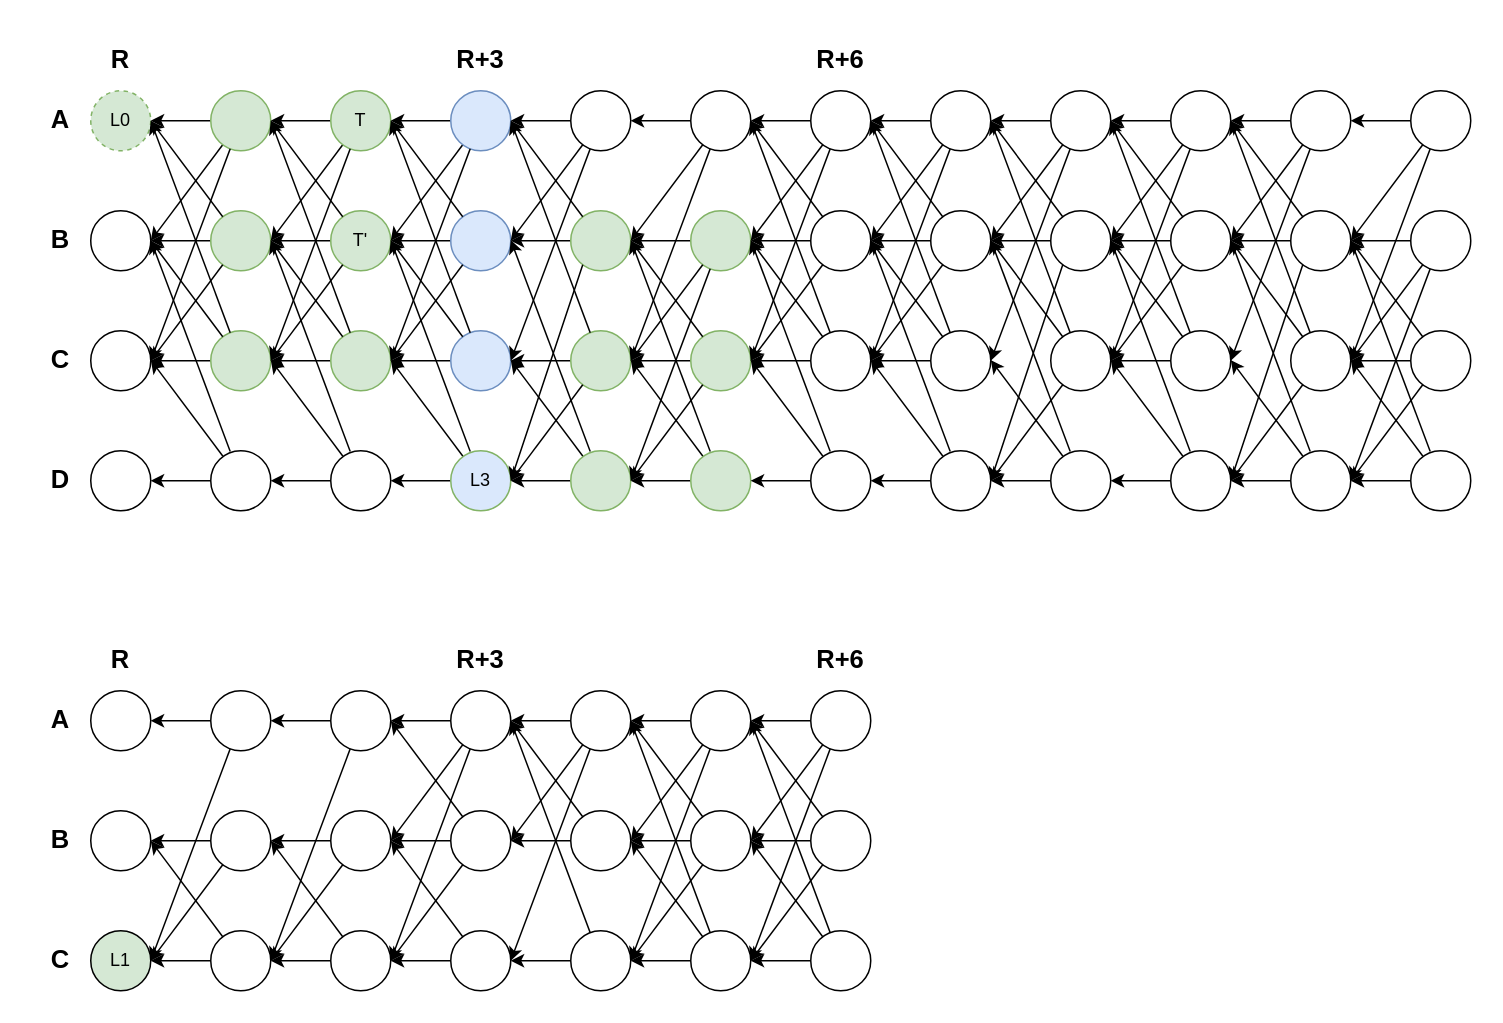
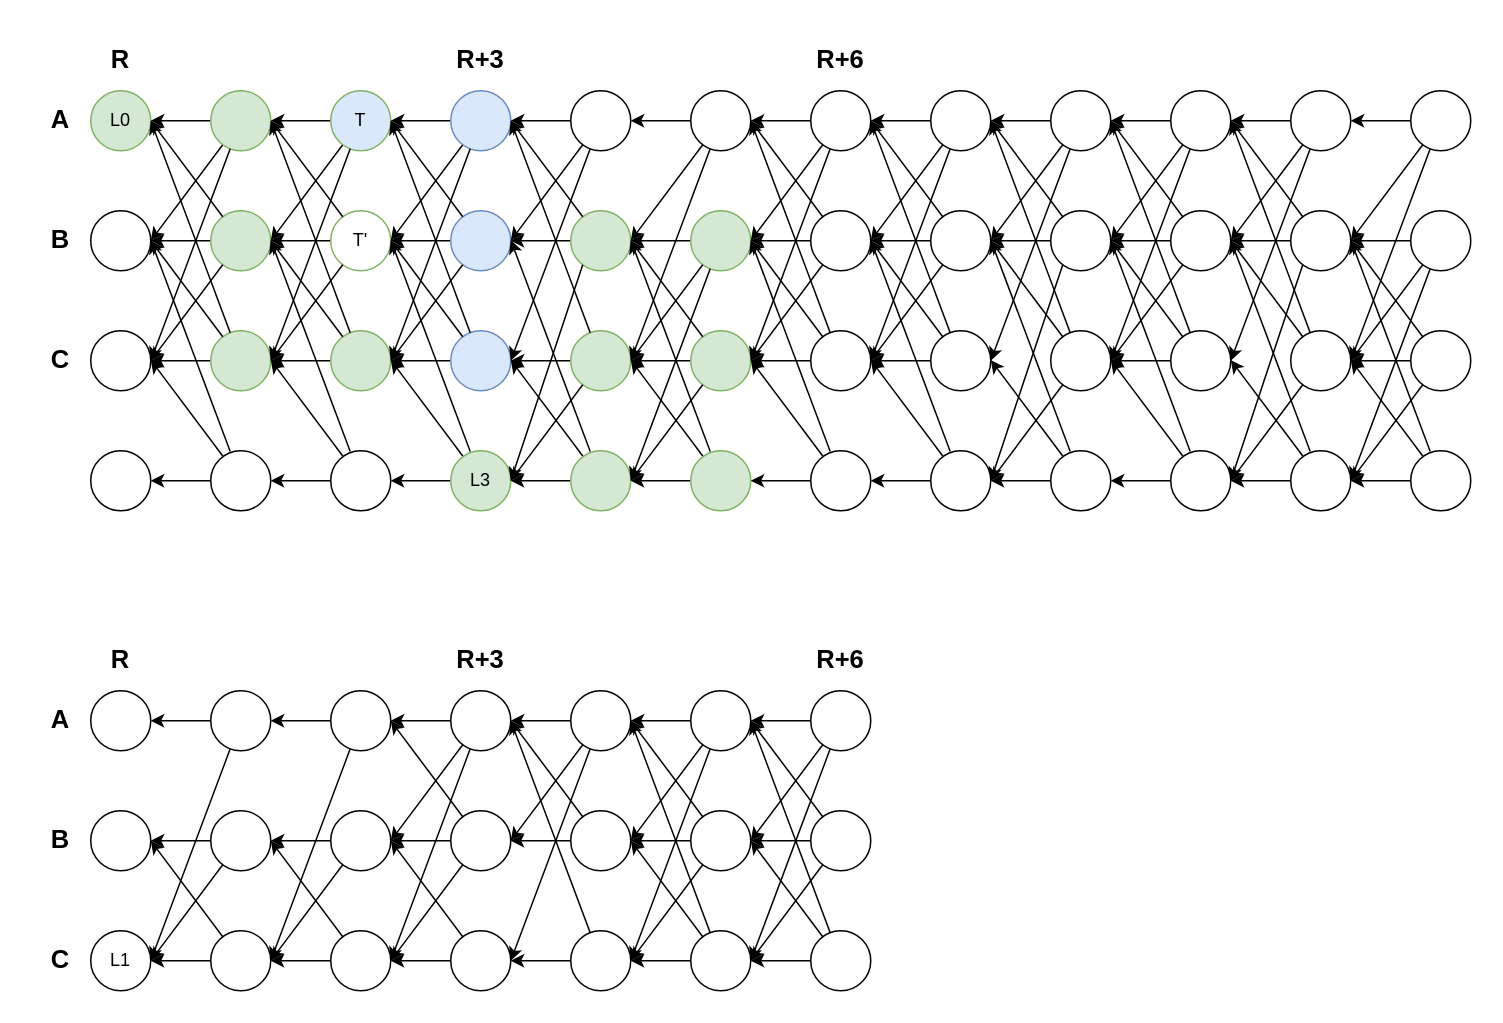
(121, 121) -> (121, 121)
(361, 121) -> (361, 121)
(361, 241) -> (361, 241)
(61, 481) -> none
(481, 481) -> (481, 481)
(121, 961) -> (121, 961)
